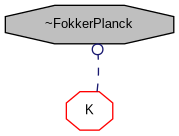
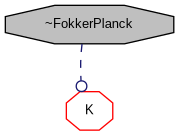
(98, 73) -> (81, 62)
